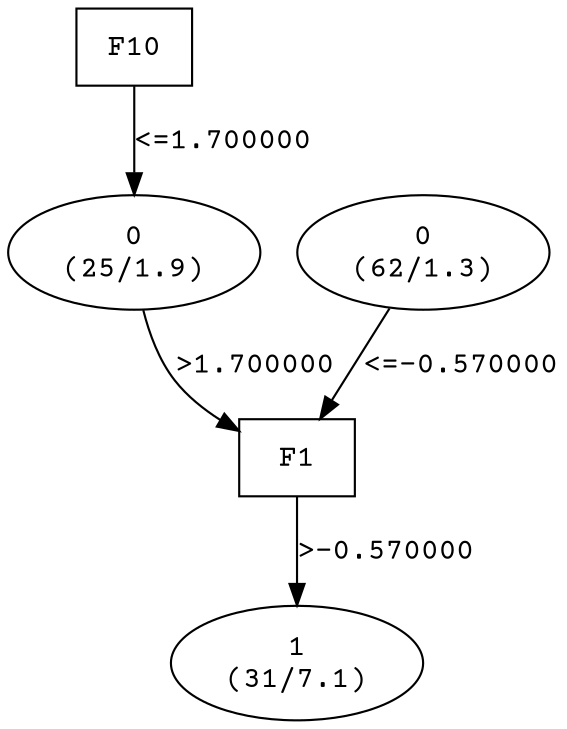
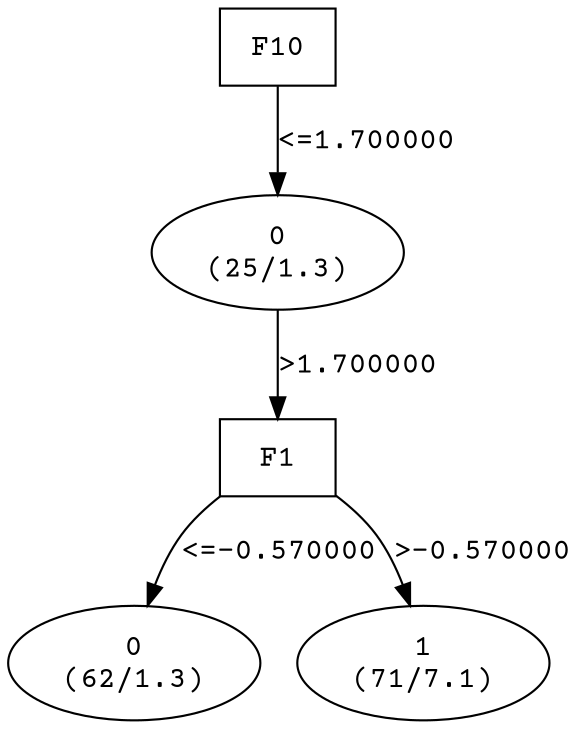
(134, 252) -> (278, 252)
(361, 354) -> (181, 536)
(297, 663) -> (423, 663)
